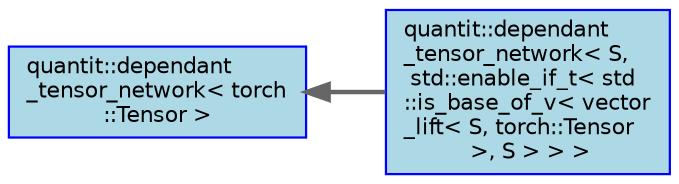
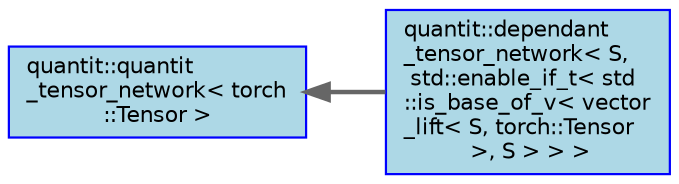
(157, 92) -> (157, 92)
